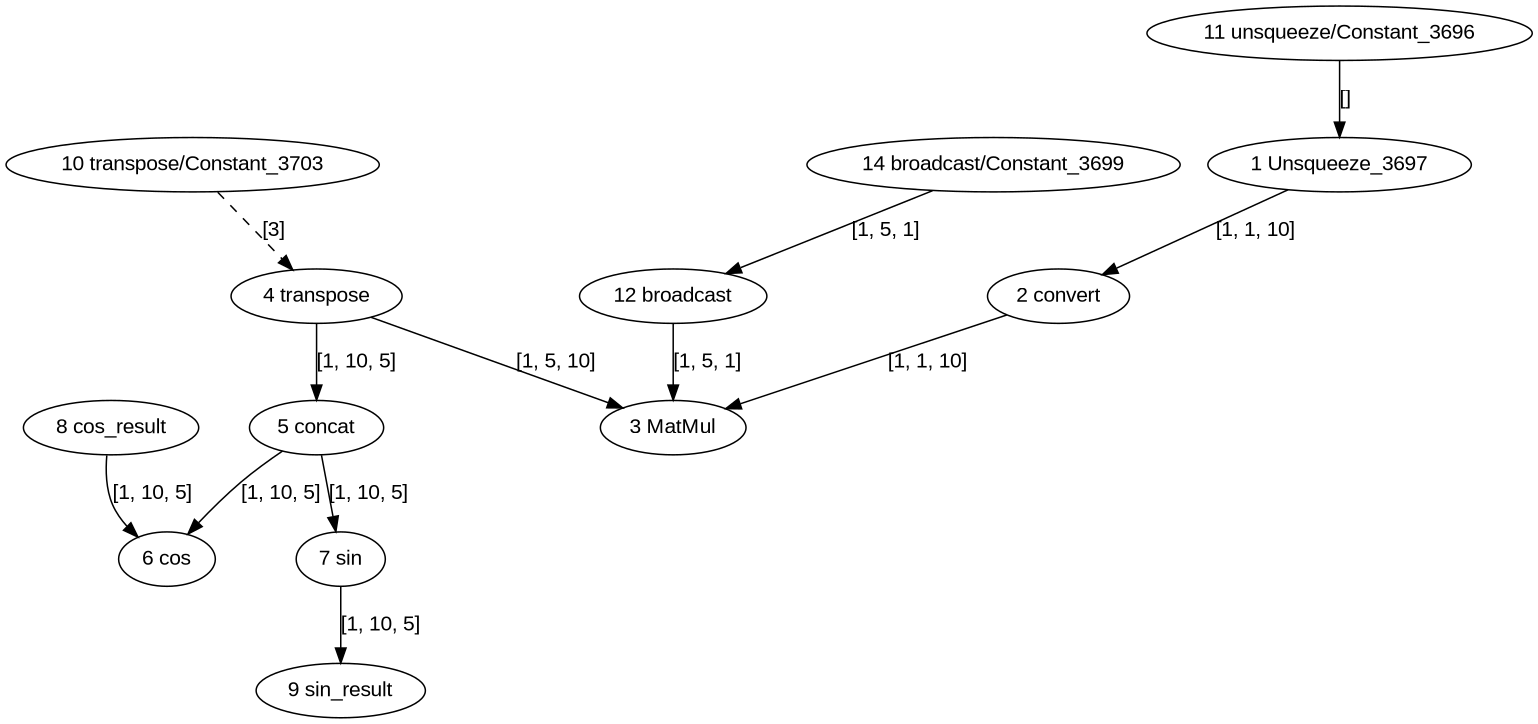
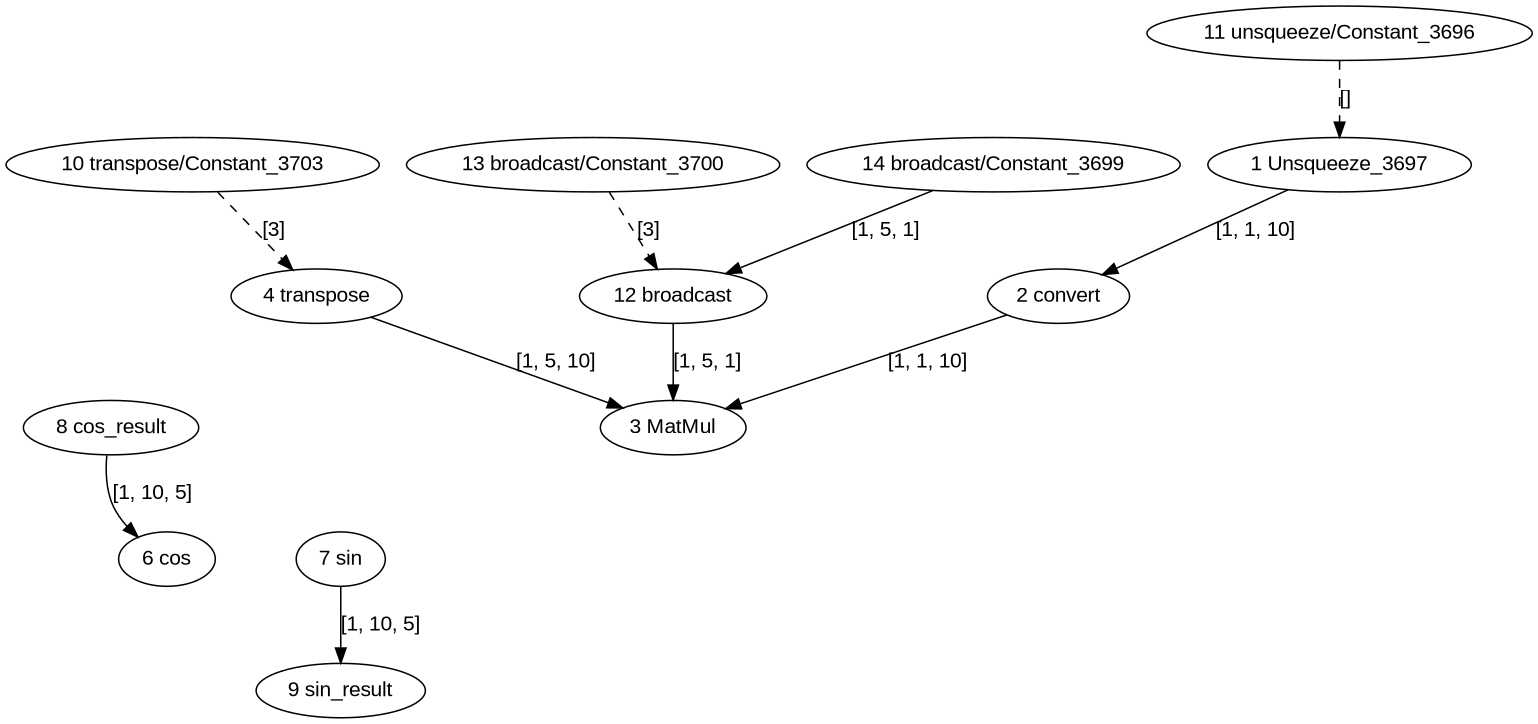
(1340, 91) -> (1340, 91)
none -> (593, 165)
(317, 428) -> none
